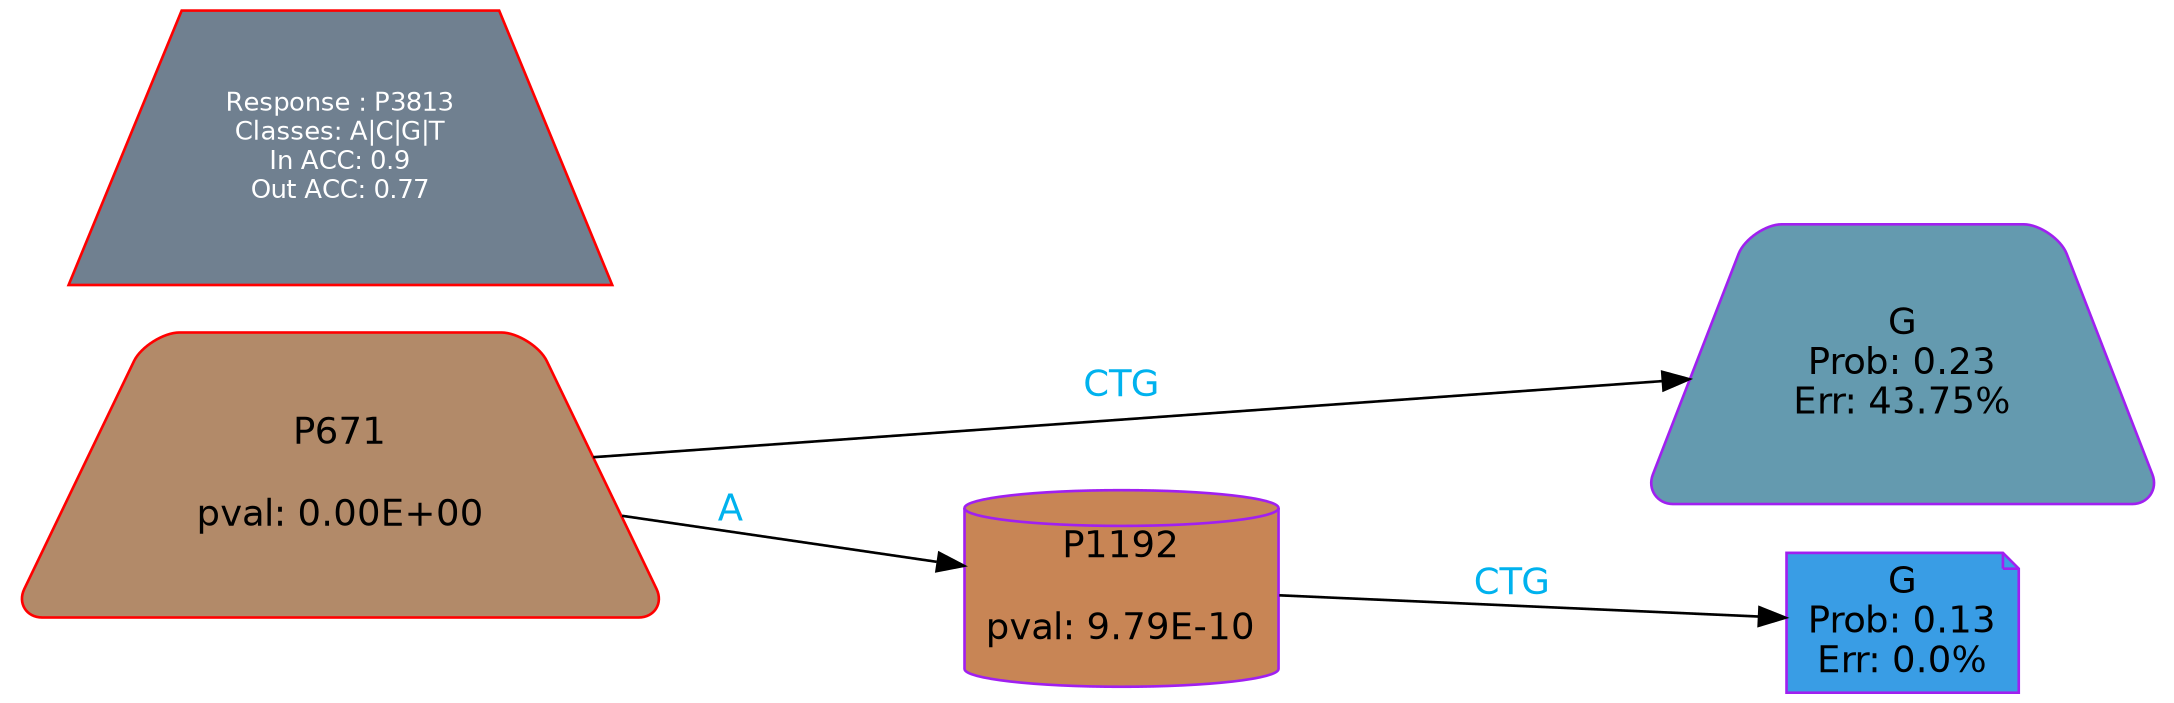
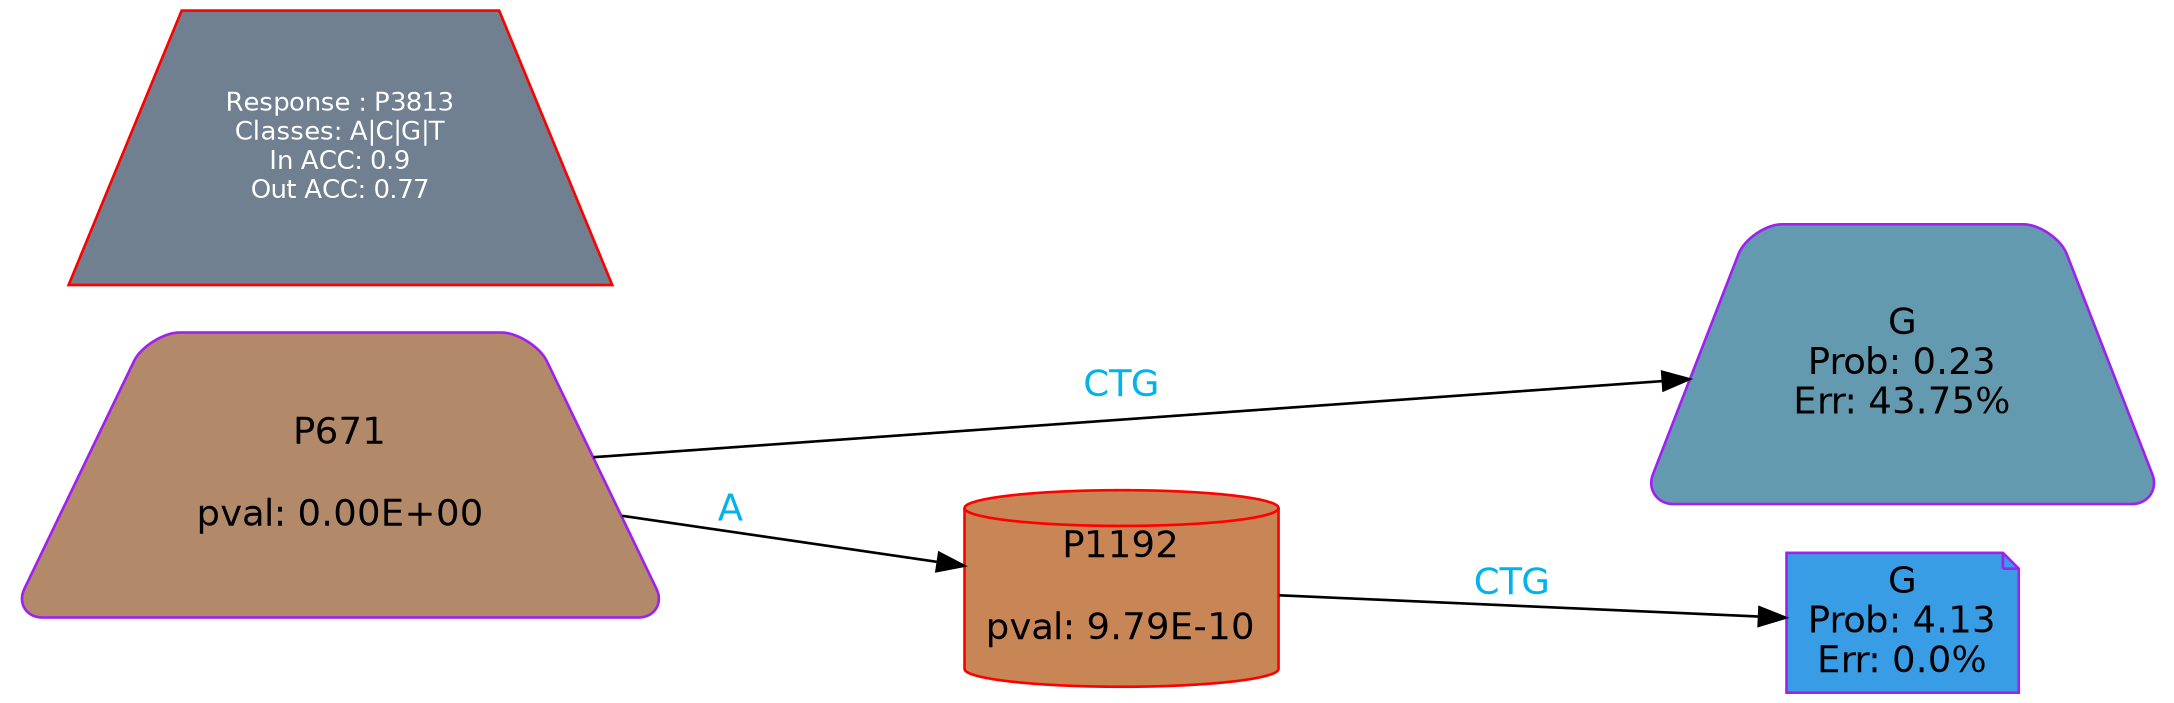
(340, 475) -> (340, 475)
(1122, 588) -> (1122, 588)
(1903, 623) -> (1903, 623)
